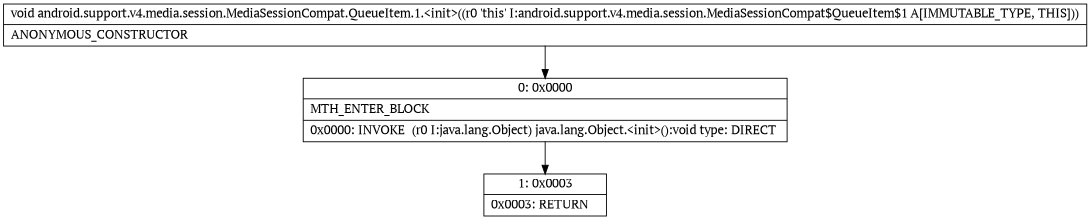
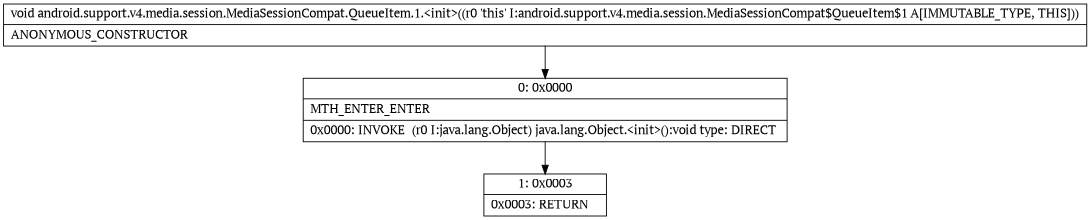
(370, 109) -> (370, 109)
